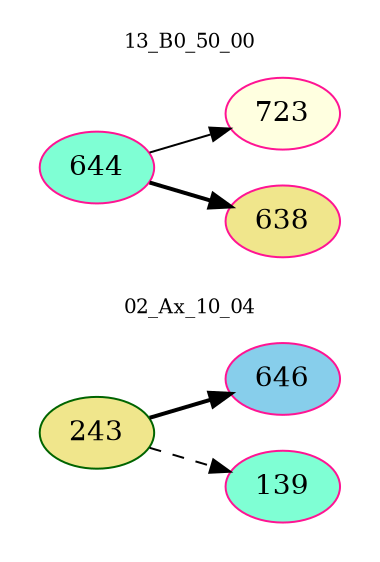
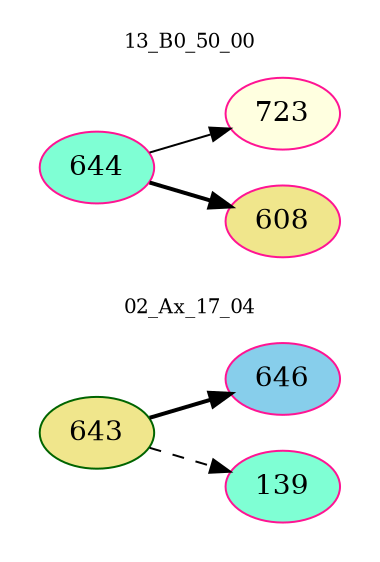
(283, 221) -> (283, 221)
(190, 308) -> (190, 308)
(97, 433) -> (97, 433)
